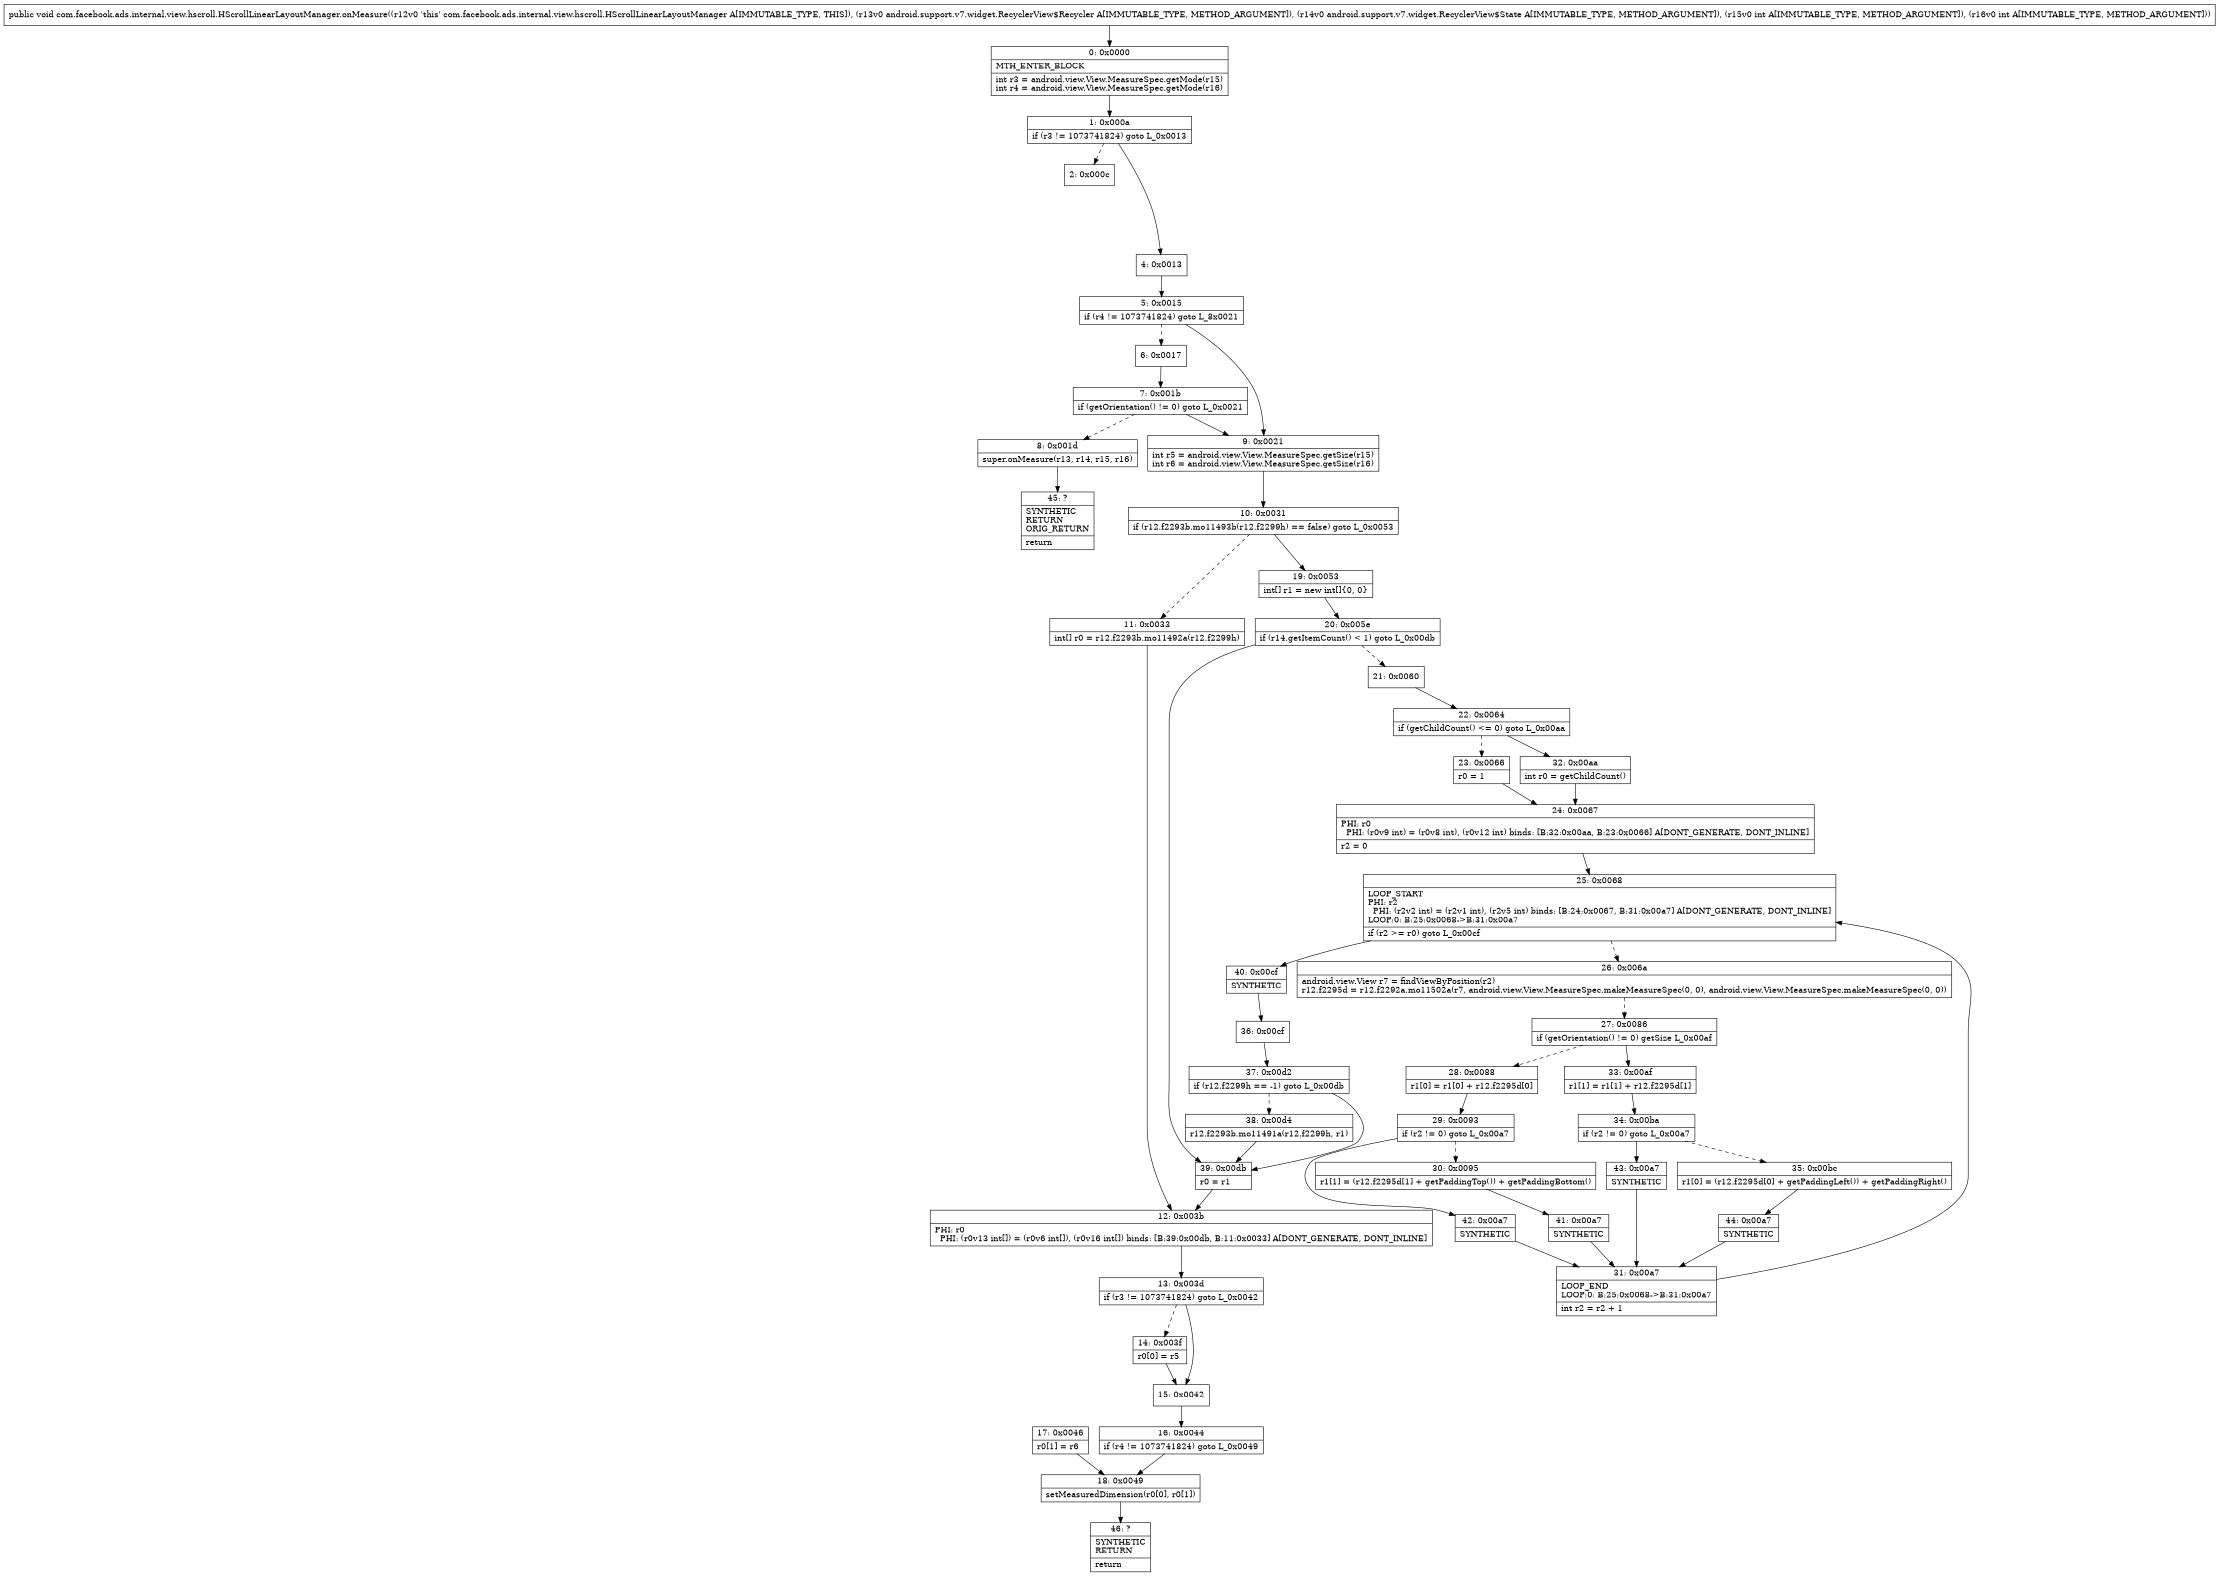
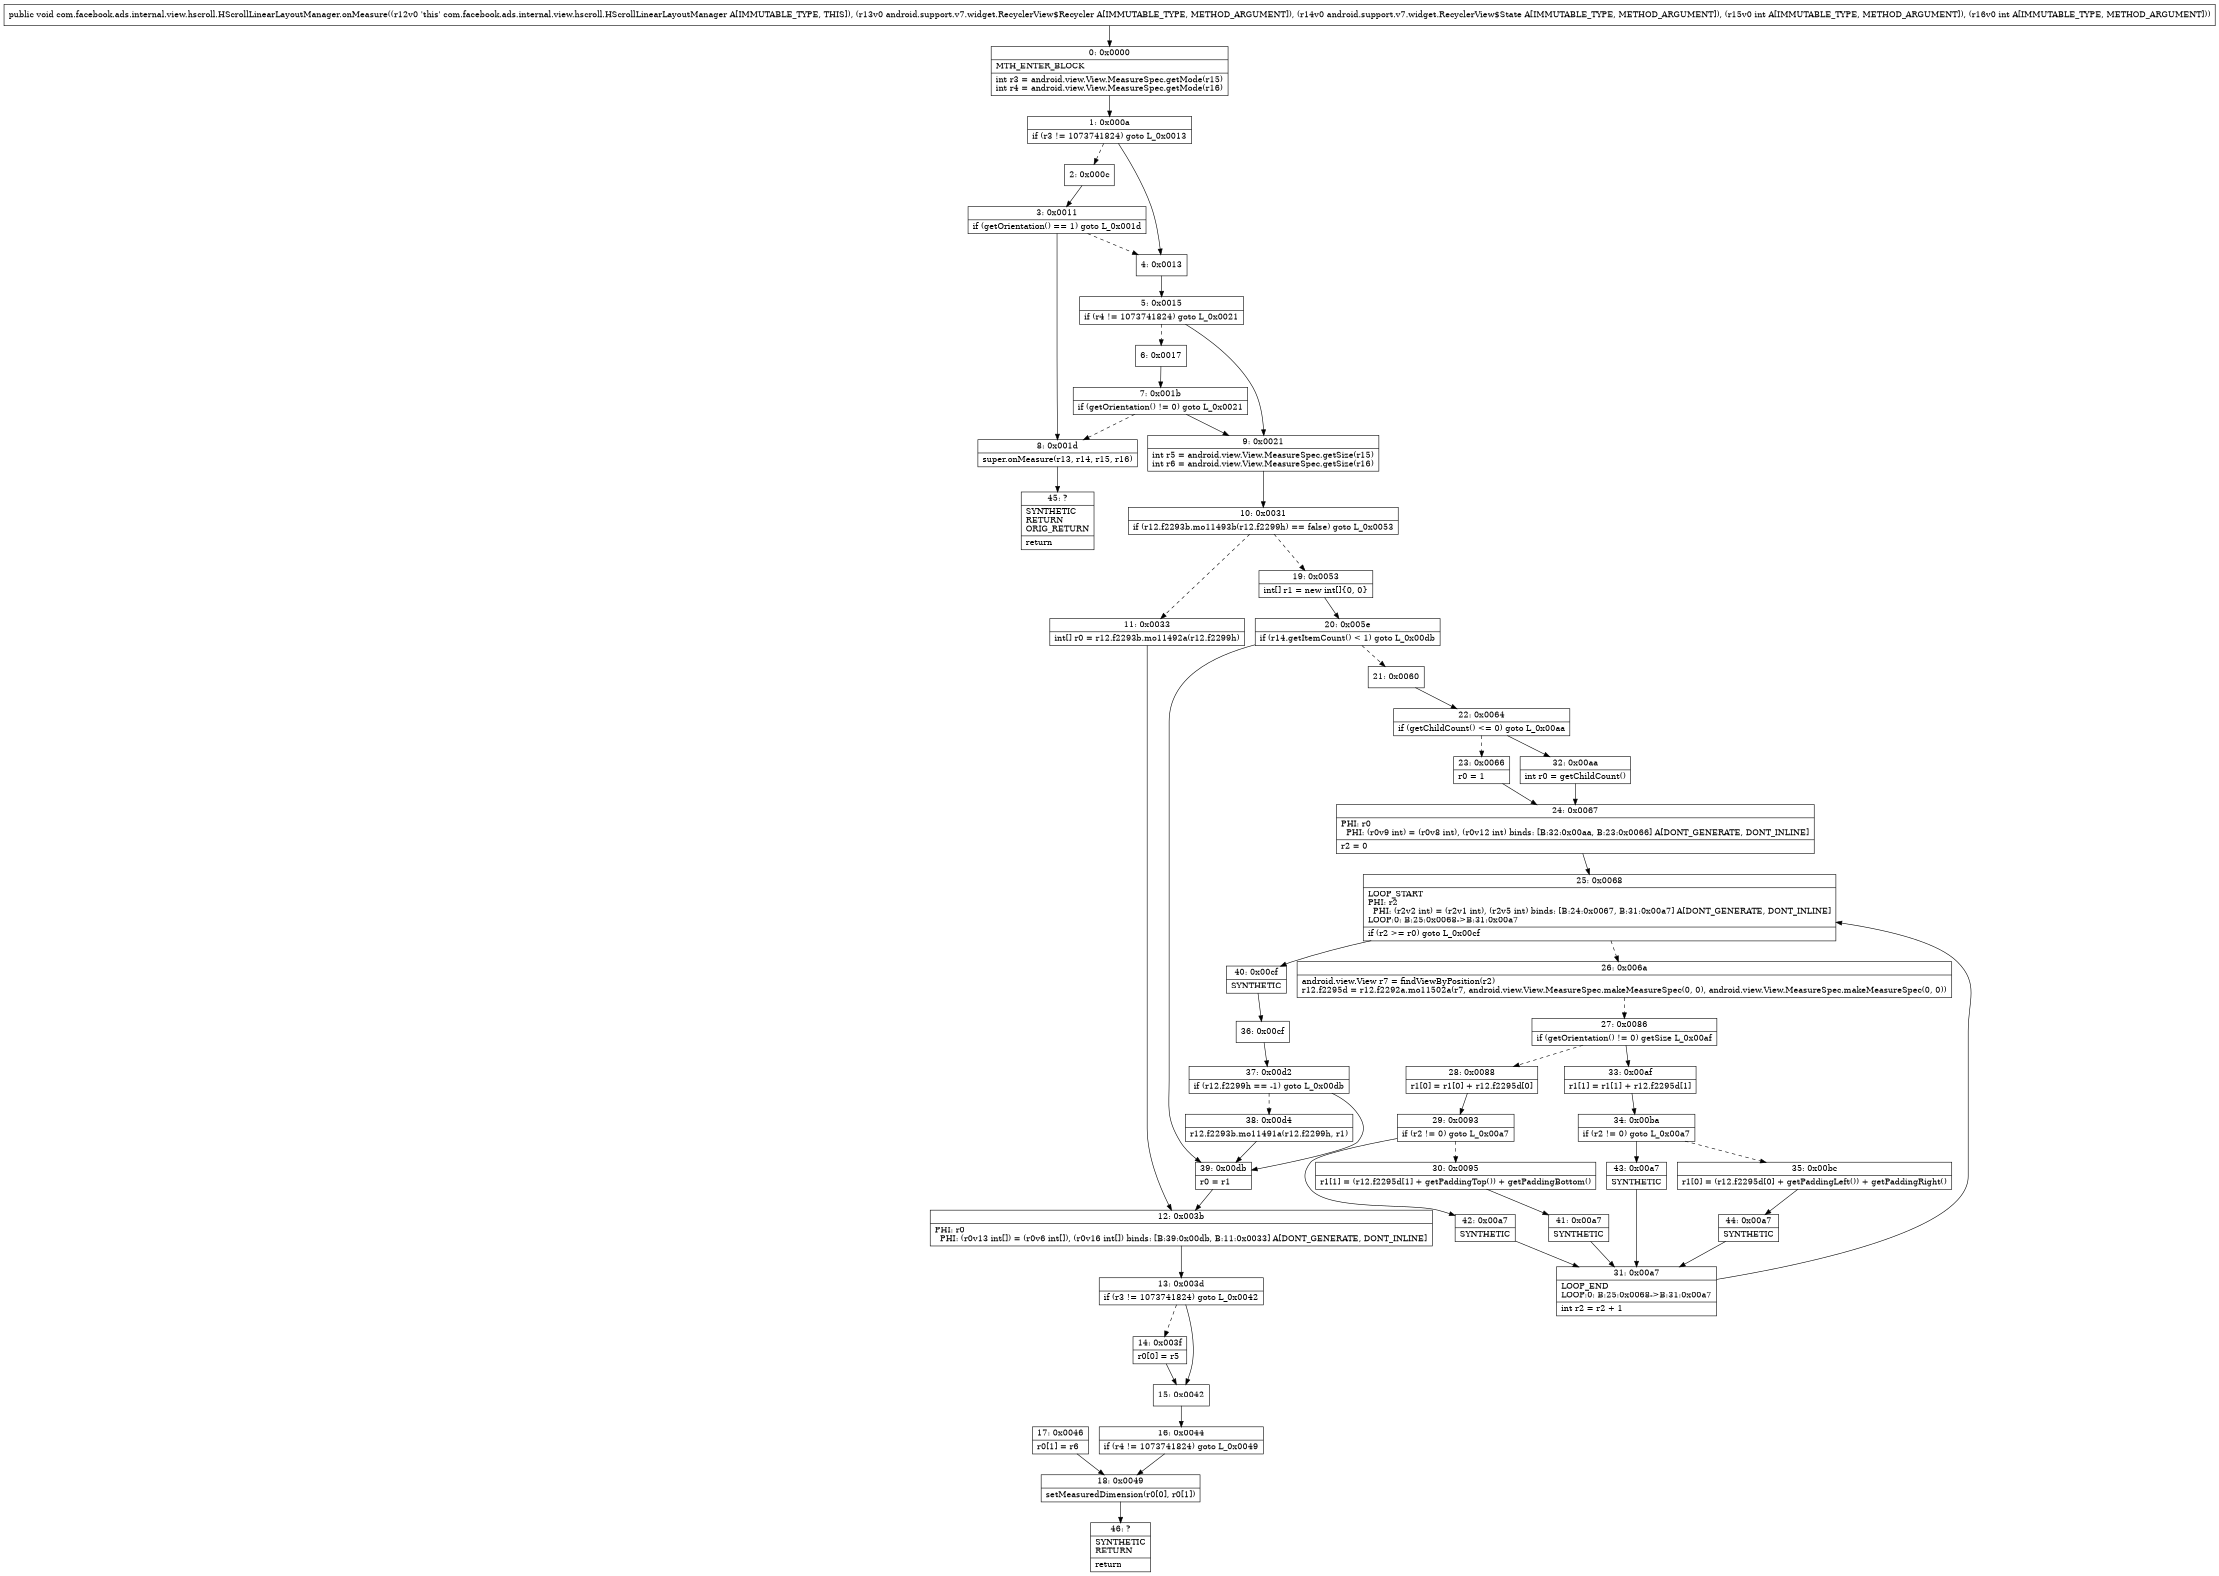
none -> (1057, 220)
(1162, 317) -> (1162, 317)
(1288, 550) -> (1288, 550)
